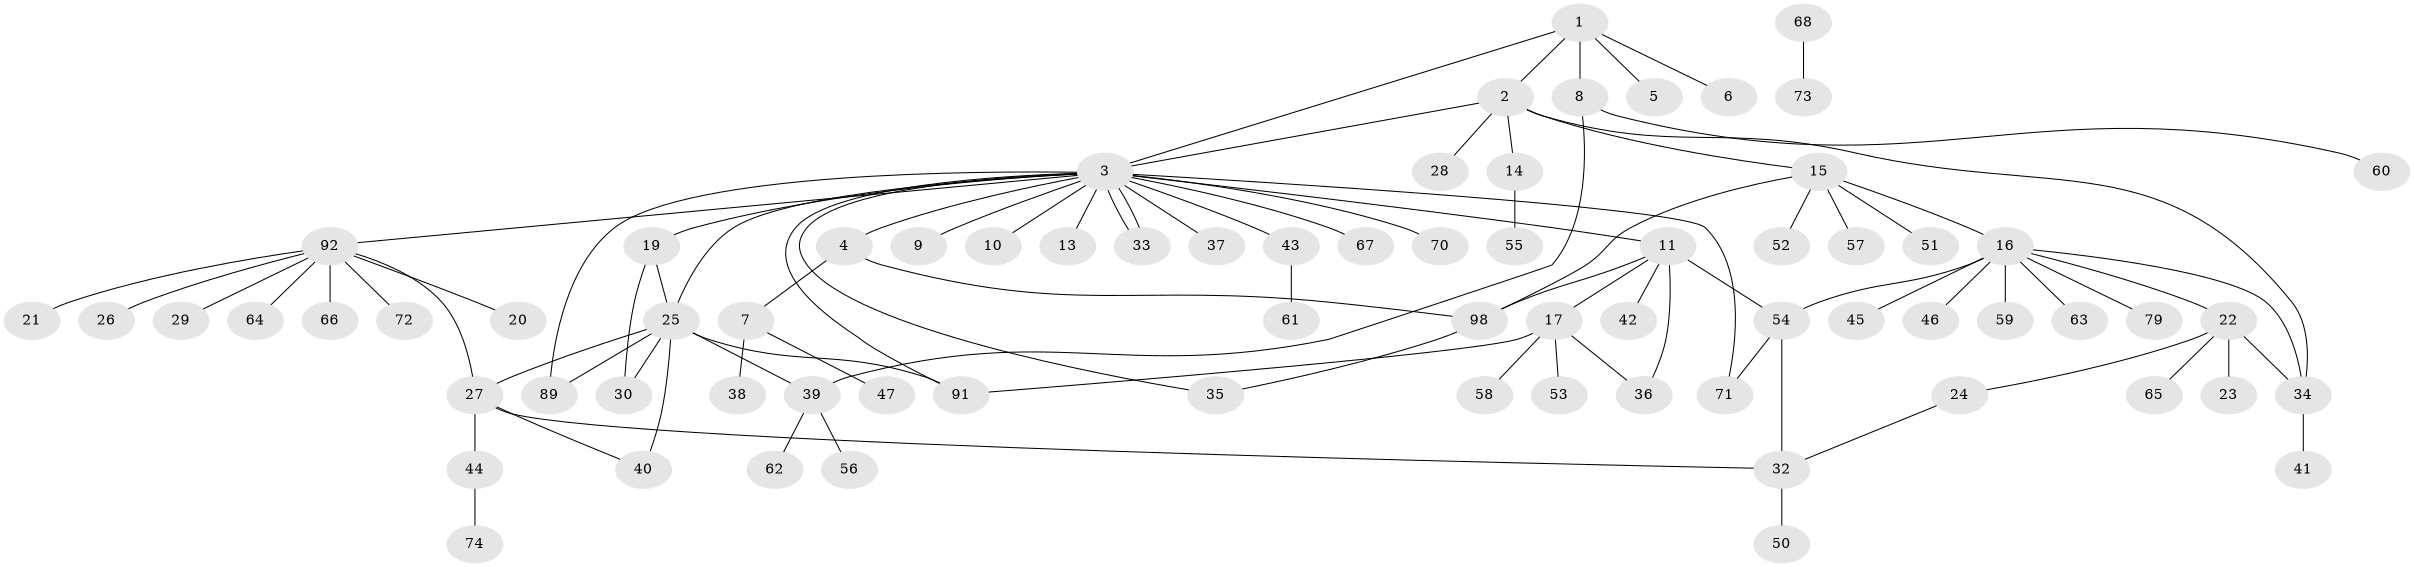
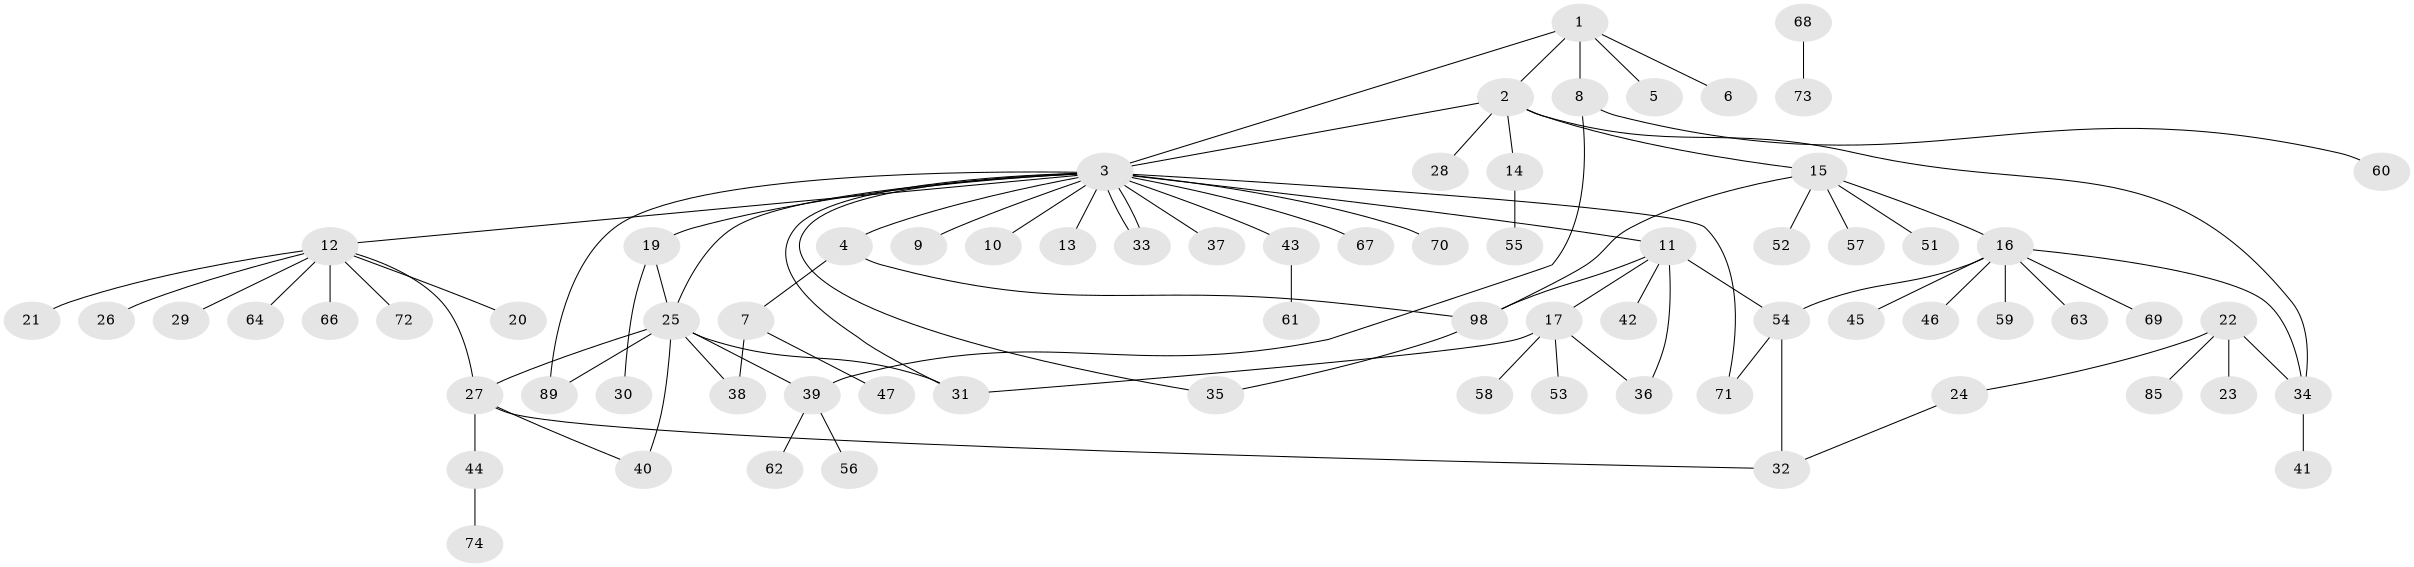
(330, 246) -> (330, 246)
(2120, 278) -> none
(2154, 321) -> (2154, 321)
(648, 358) -> (705, 358)
(961, 395) -> (961, 395)
(2154, 395) -> (2154, 395)
(1782, 544) -> none
